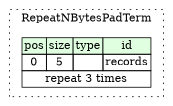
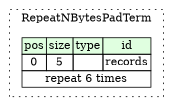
(86, 79) -> (86, 79)
